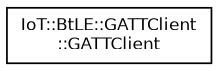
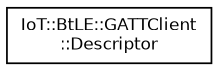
(109, 36) -> (109, 36)
